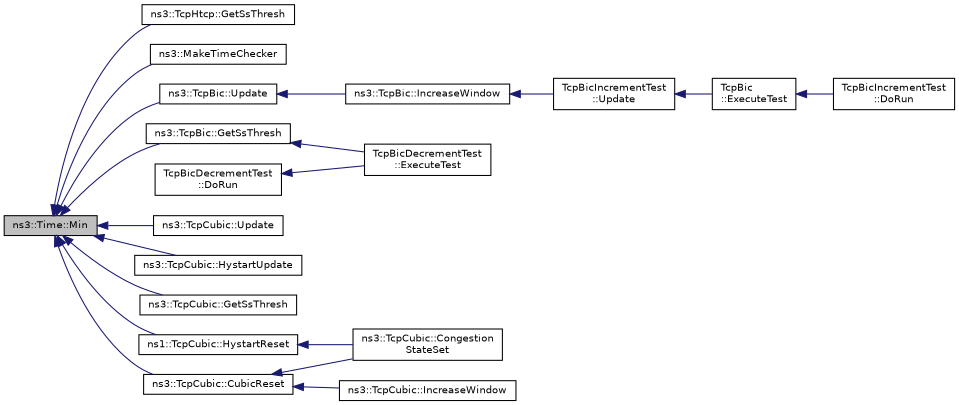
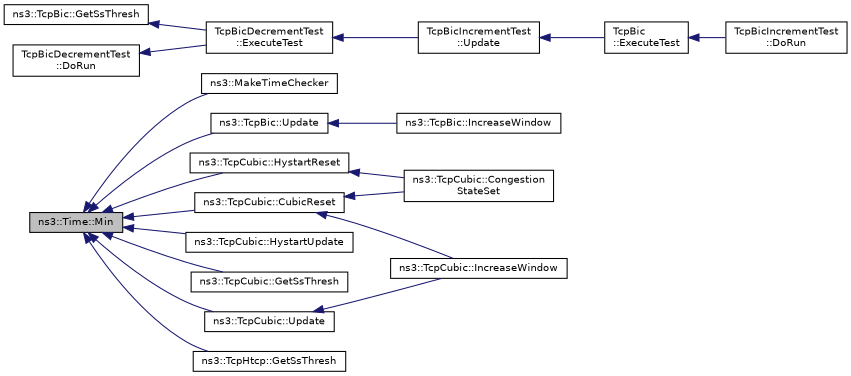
(537, 94) -> (381, 38)
(110, 170) -> none
none -> (382, 294)
(218, 345) -> (269, 163)
